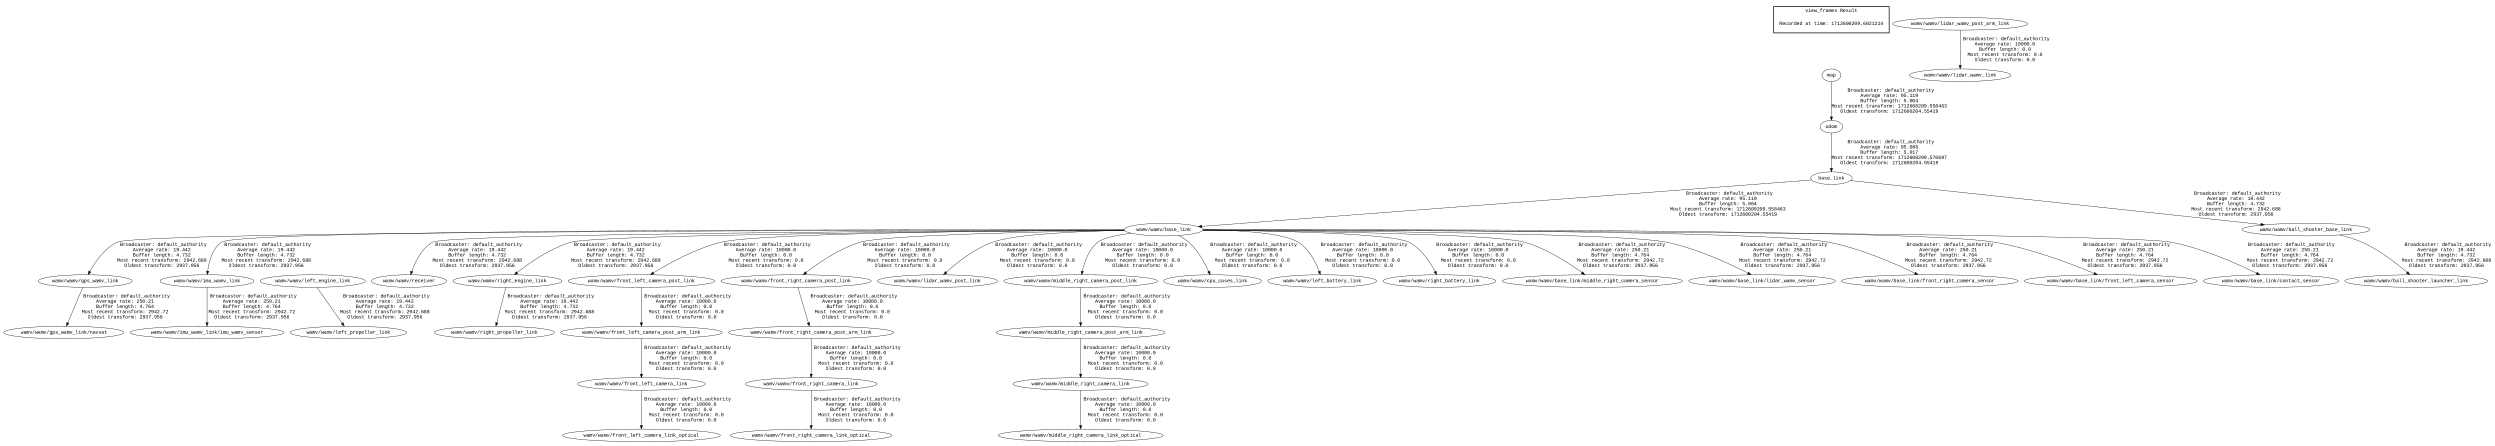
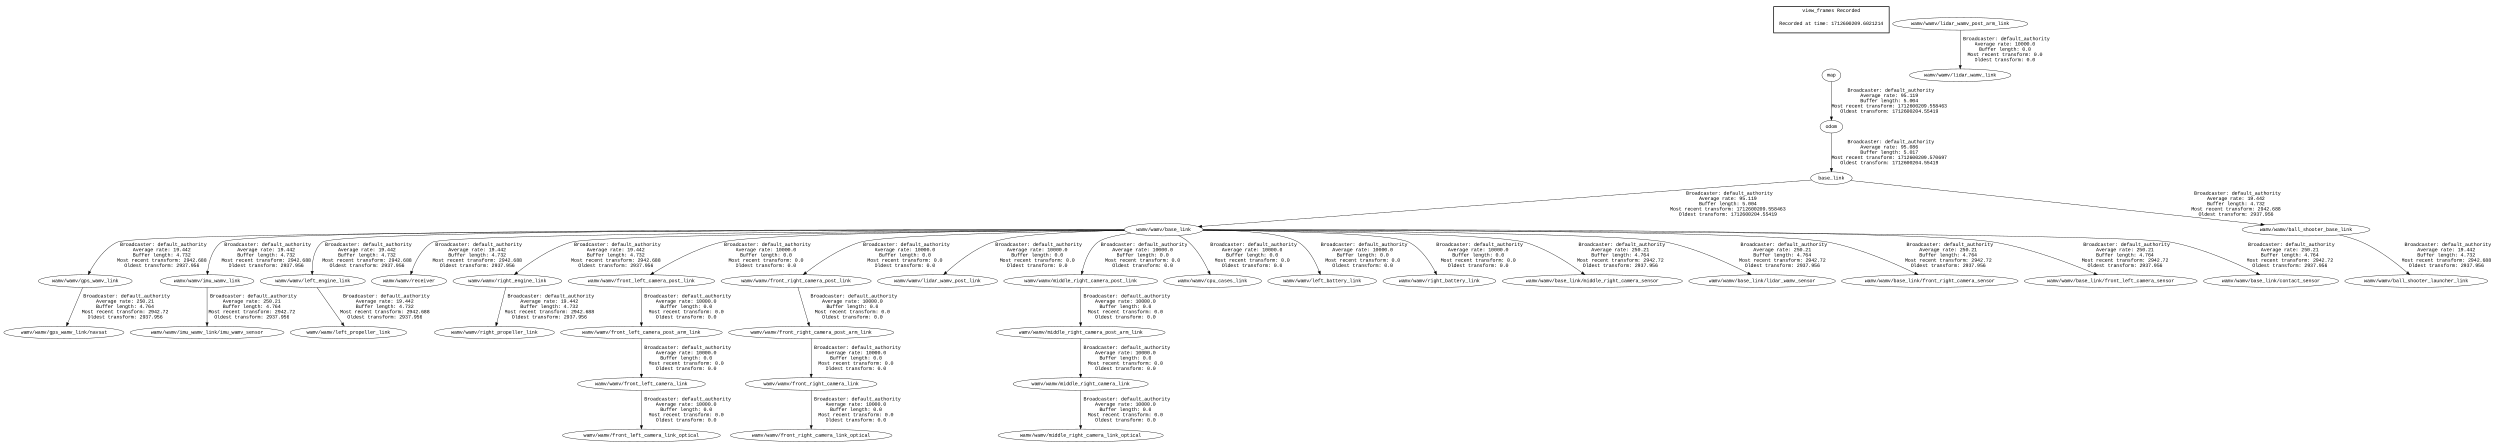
(1831, 11) -> (1831, 11)
none -> (707, 231)
